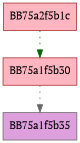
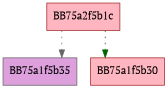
(40, 95) -> (62, 40)
